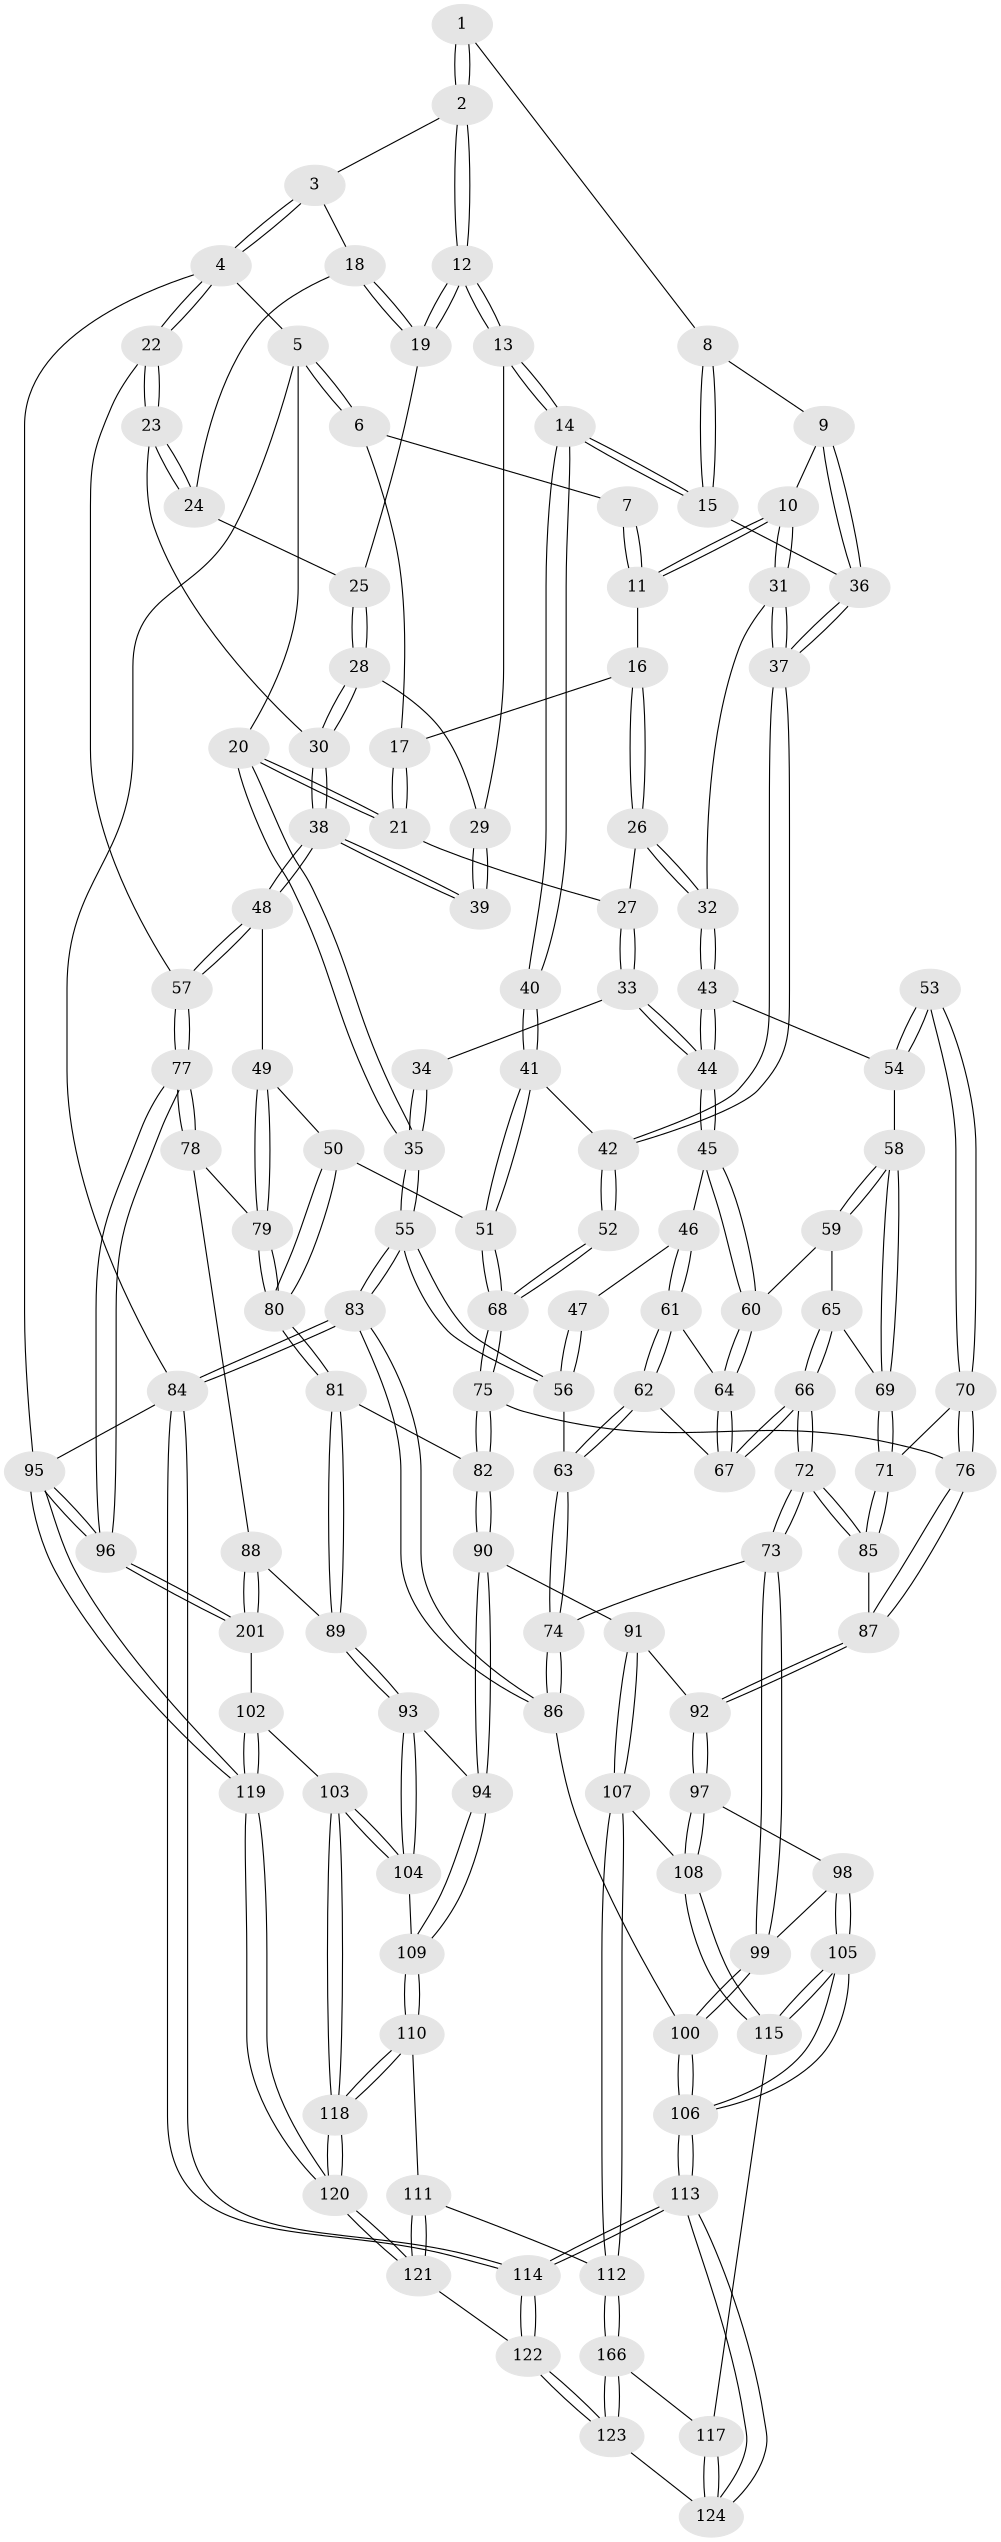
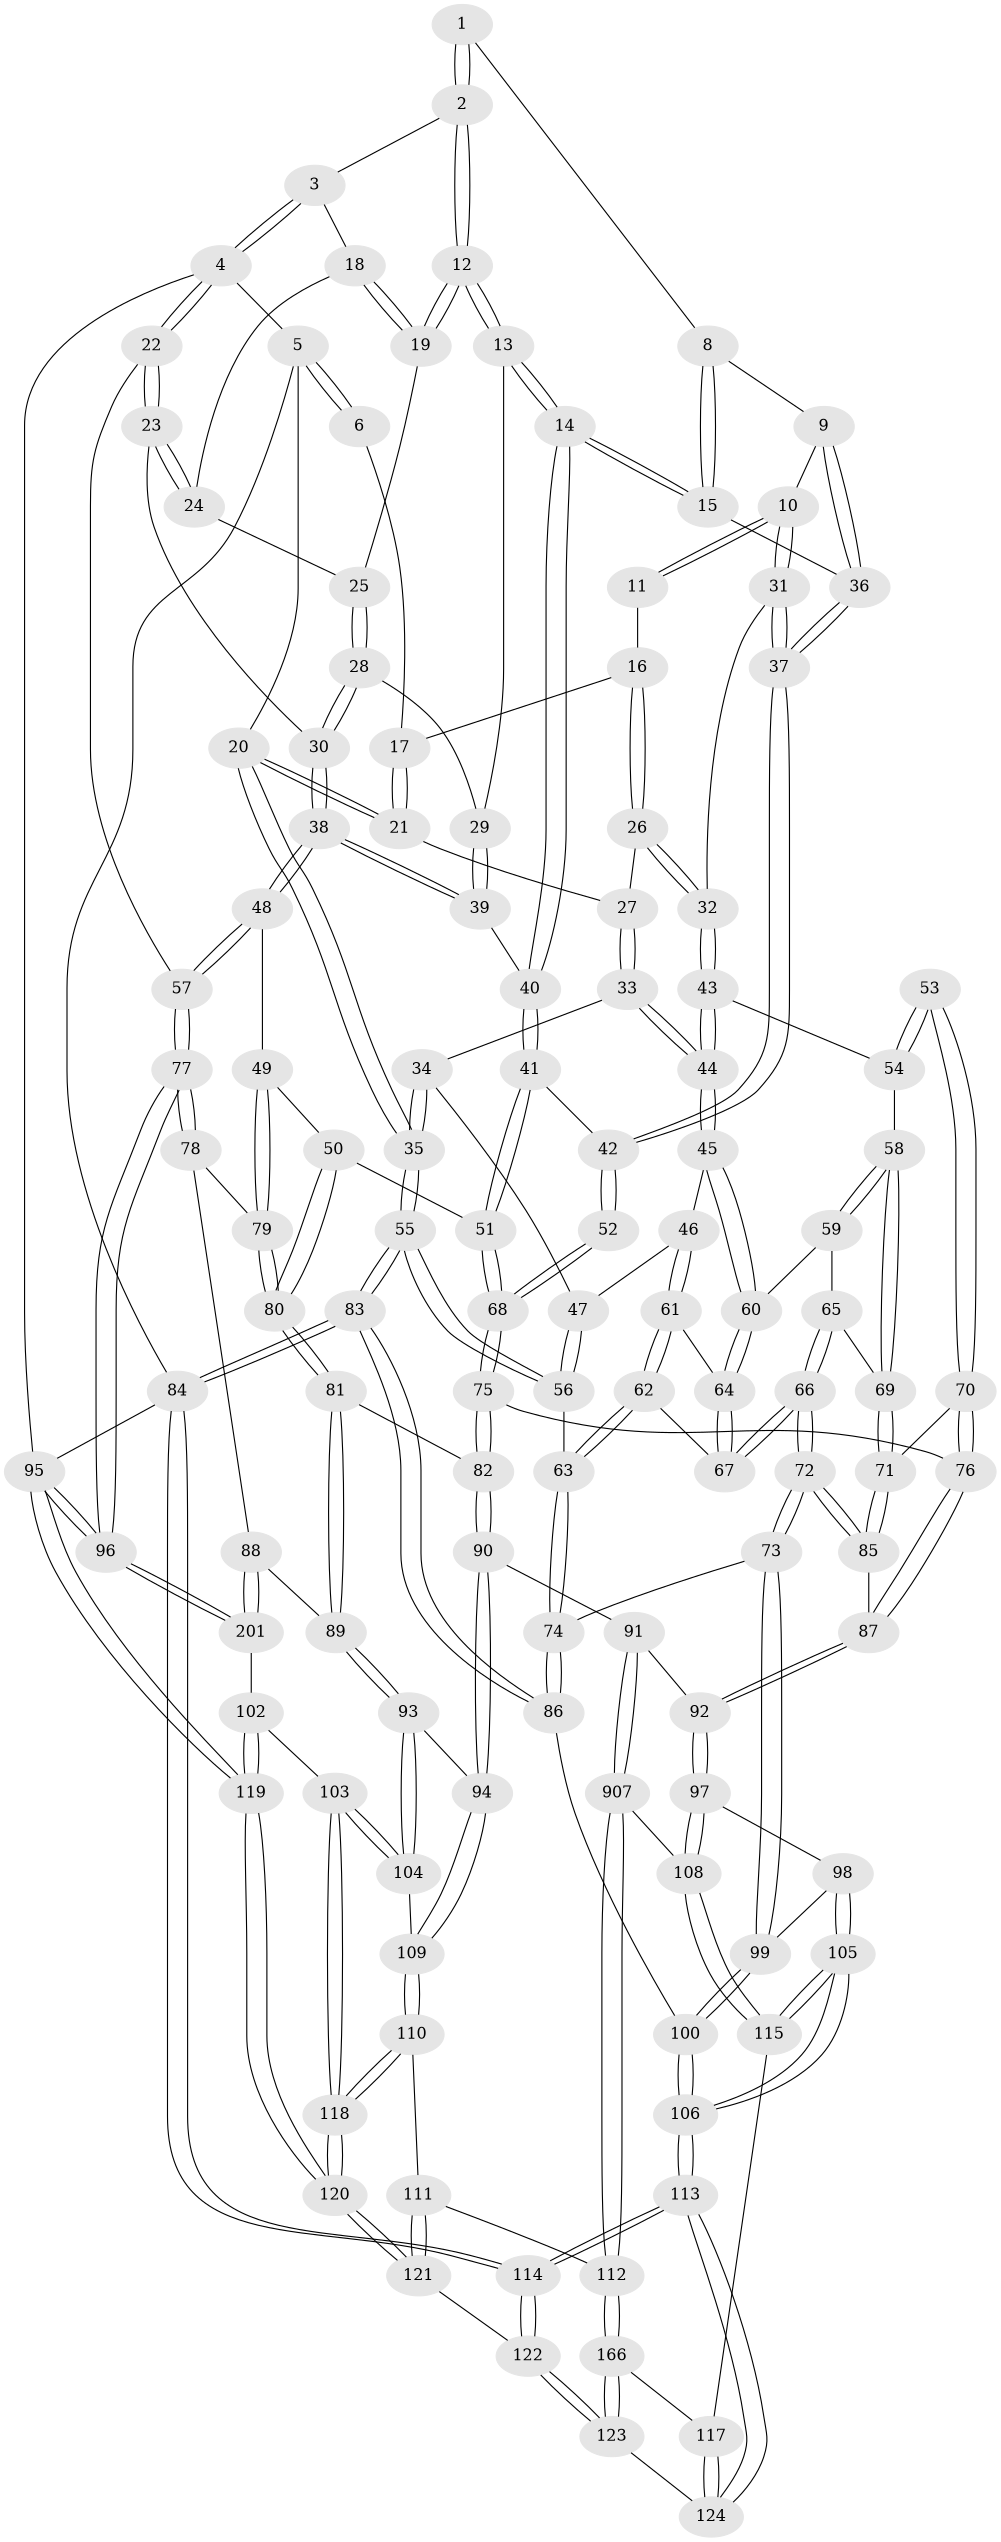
(628, 507) -> none
none -> (505, 949)
none -> (513, 1190)
(618, 1793) -> (618, 1793)
